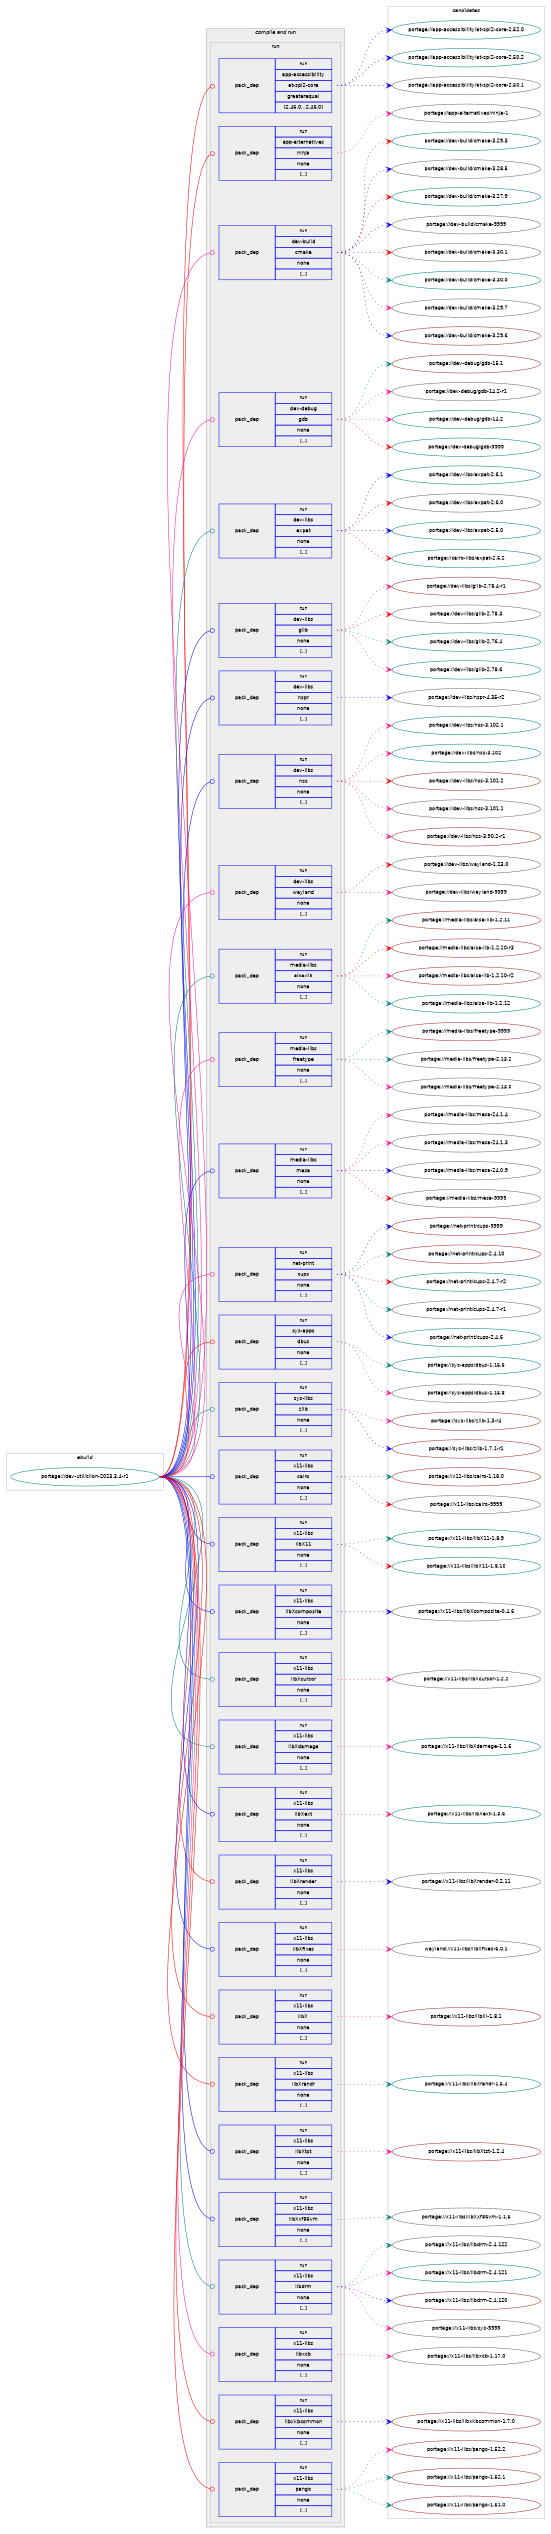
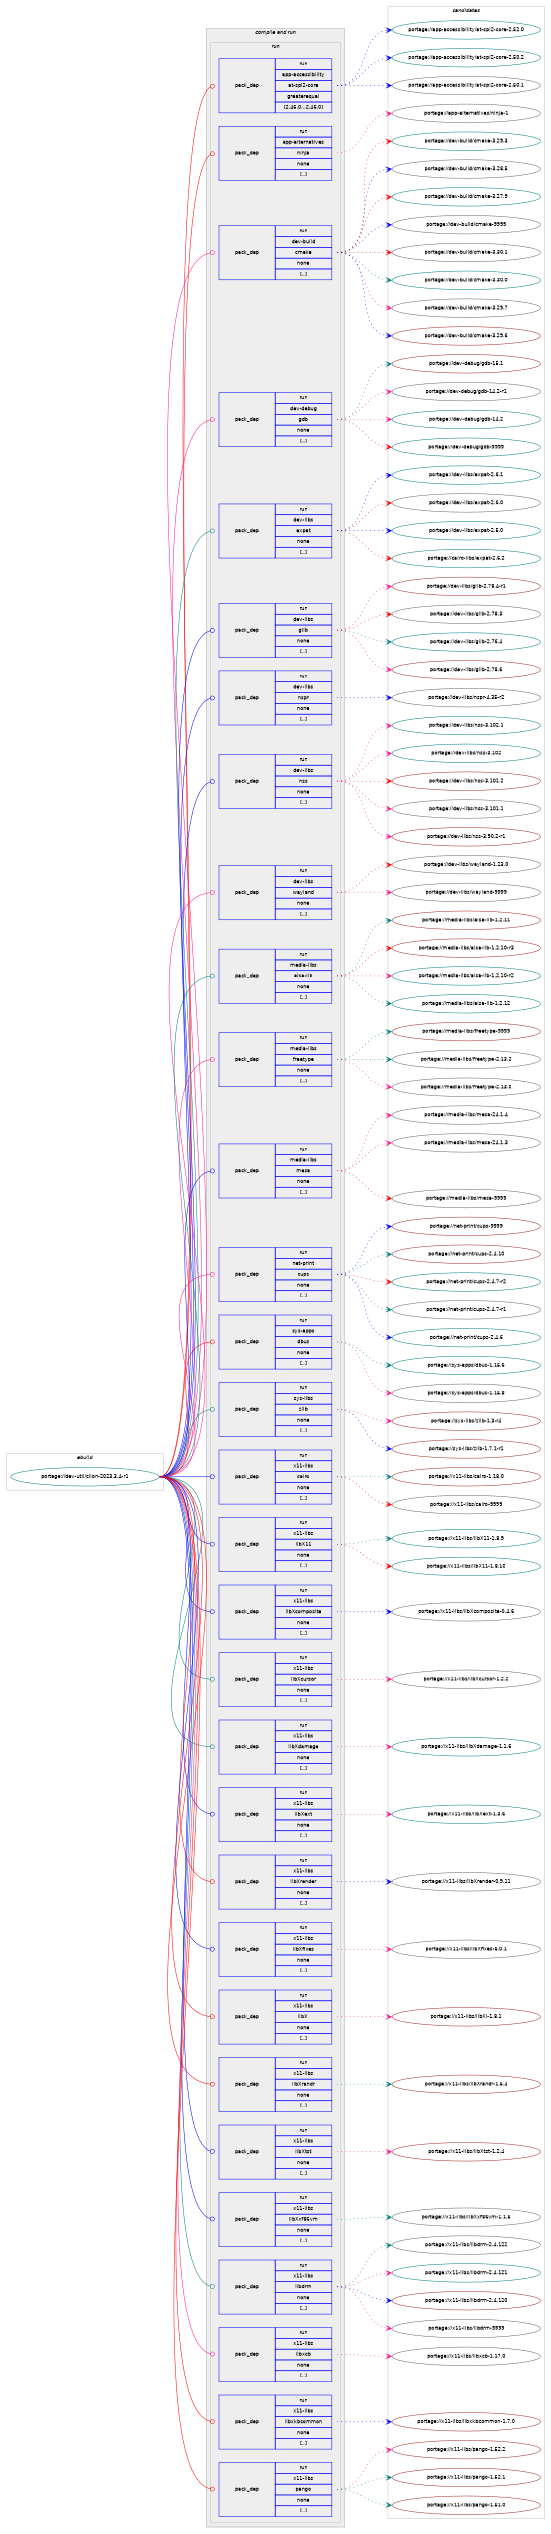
(466, 670) -> (466, 670)
(466, 976) -> (466, 976)
(466, 1171) -> none
(466, 1882) -> (466, 1882)
(466, 1949) -> (466, 1949)
(466, 2084) -> (466, 2084)
(466, 2329) -> (466, 2329)
